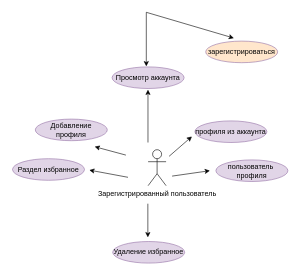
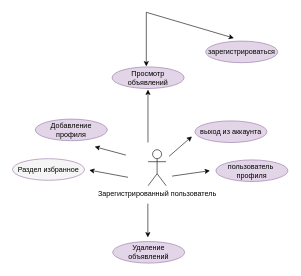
(242, 52) -> (242, 52)
(148, 78) -> (148, 78)
(231, 132) -> (231, 132)
(48, 170) -> (48, 170)
(149, 252) -> (149, 252)
